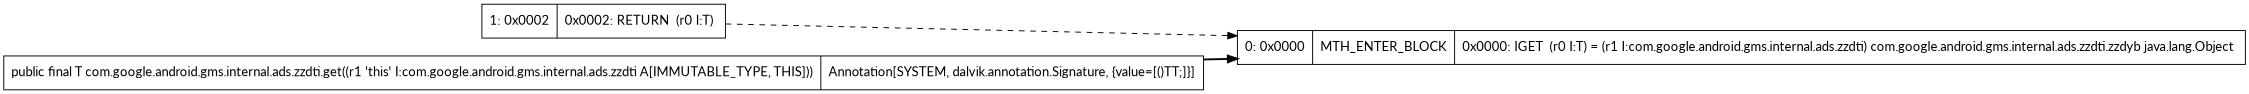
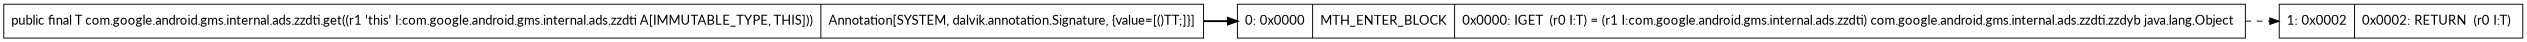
(977, 30) -> (2258, 21)
